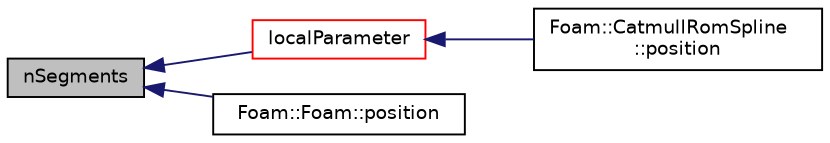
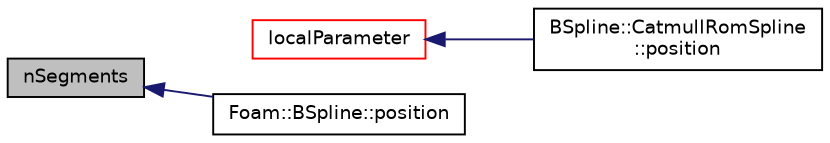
(678, 39) -> (678, 39)
(208, 59) -> none
(339, 114) -> (339, 114)
